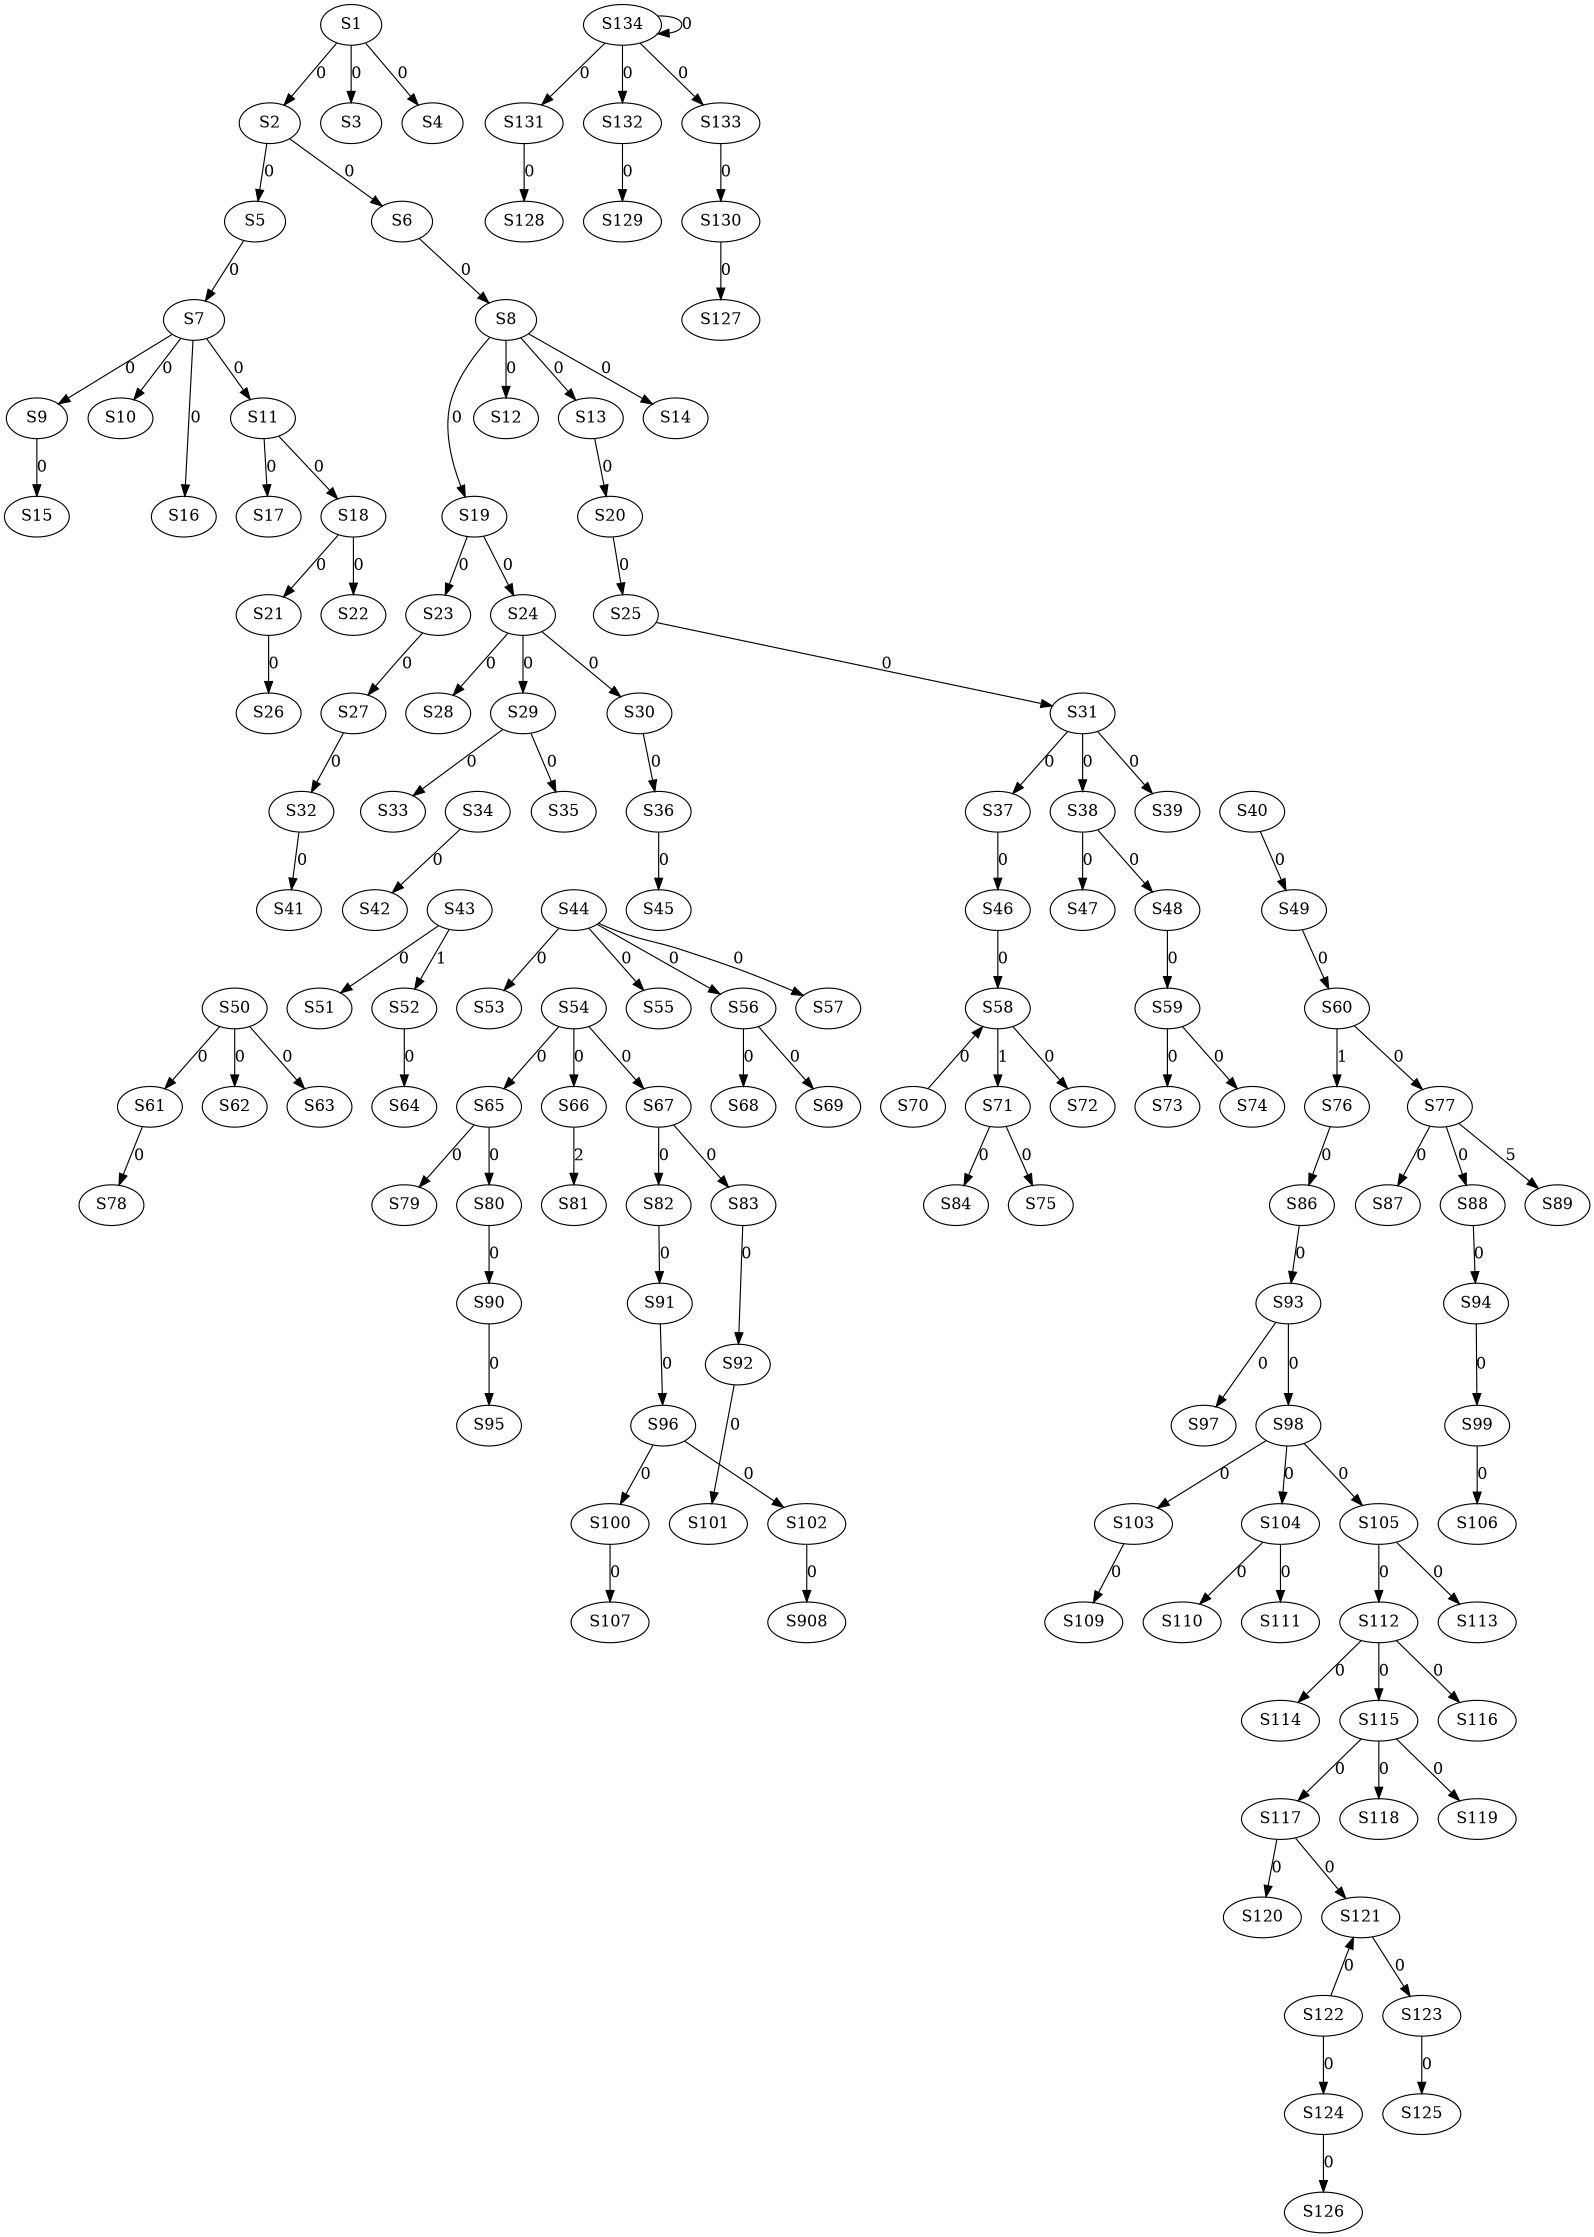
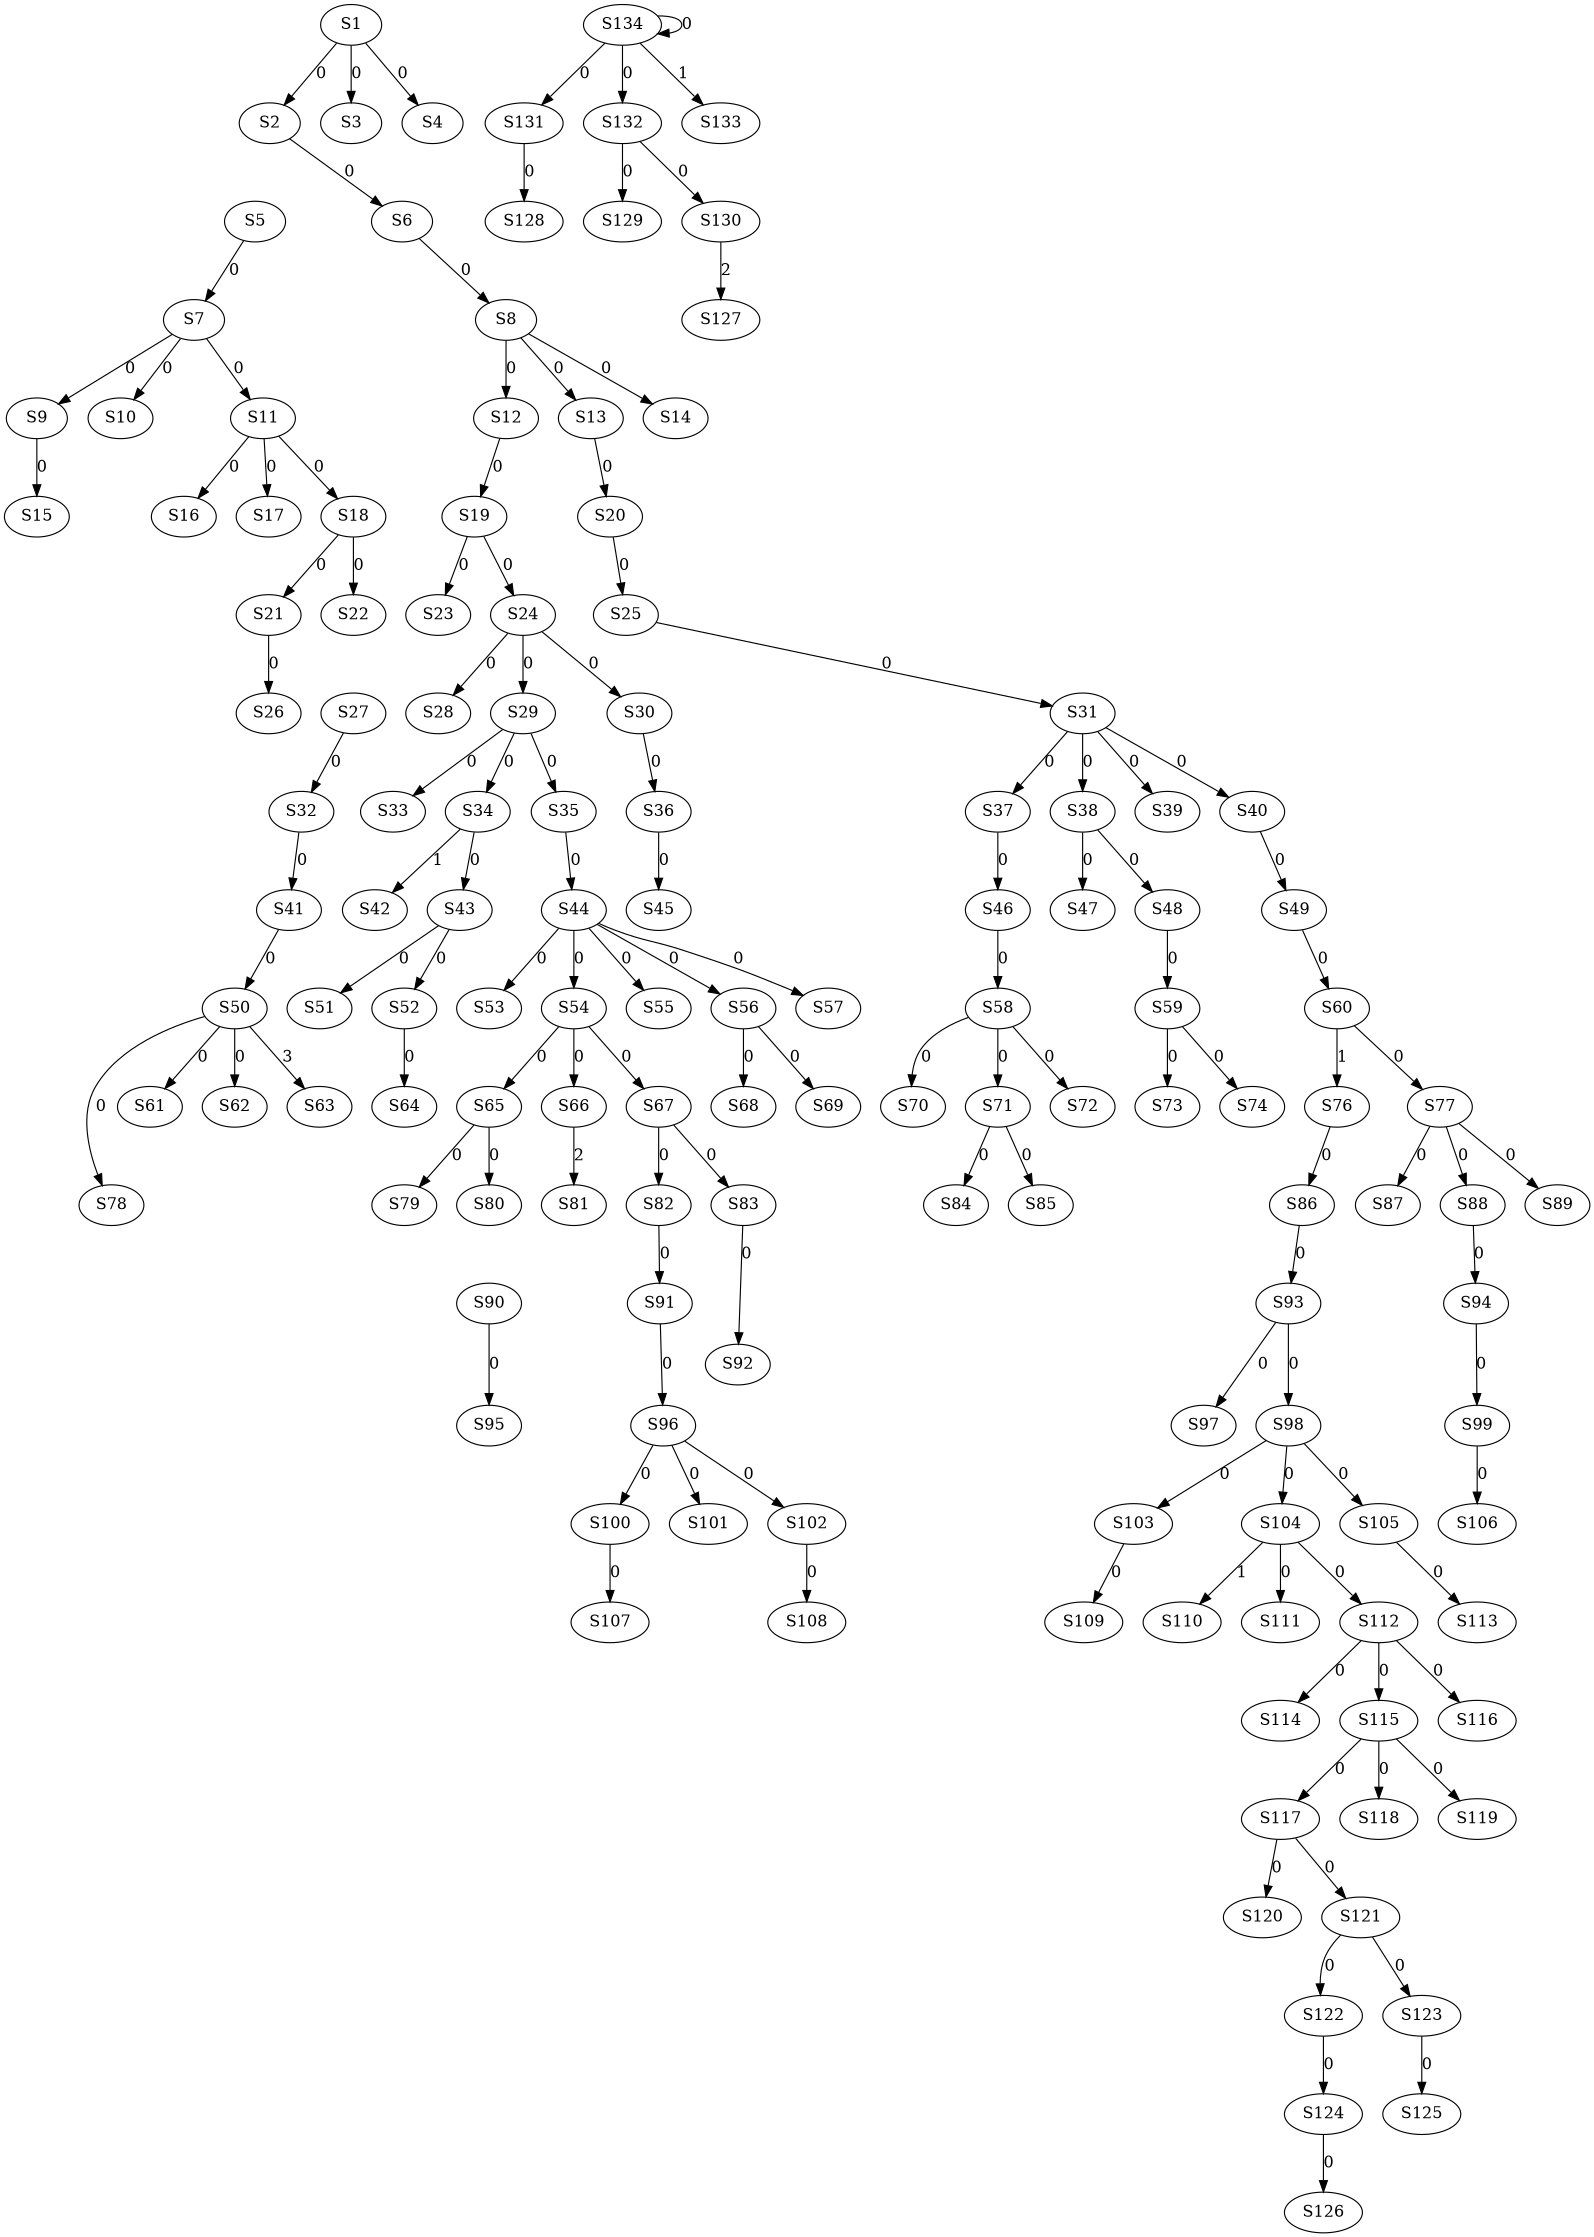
(684, 74) -> (684, 74)
(263, 167) -> none
(721, 167) -> (667, 168)
(726, 271) -> (726, 271)
(450, 407) -> (492, 462)
(189, 413) -> (227, 463)
(399, 659) -> none
none -> (503, 757)
none -> (1162, 760)
none -> (470, 855)
none -> (568, 855)
(438, 861) -> (438, 861)
none -> (265, 954)
none -> (574, 954)
(442, 959) -> (442, 959)
(288, 1058) -> (288, 1058)
(1003, 1058) -> (1003, 1058)
(951, 1062) -> (931, 1038)
(133, 1151) -> (108, 1070)
(1511, 1156) -> (1511, 1156)
(1041, 1205) -> (1041, 1205)
(489, 1249) -> none
(724, 1439) -> (683, 1470)
(1379, 1567) -> (1325, 1569)
(1242, 1573) -> (1242, 1573)
(807, 1622) -> (807, 1622)
(1340, 1972) -> (1325, 1957)
